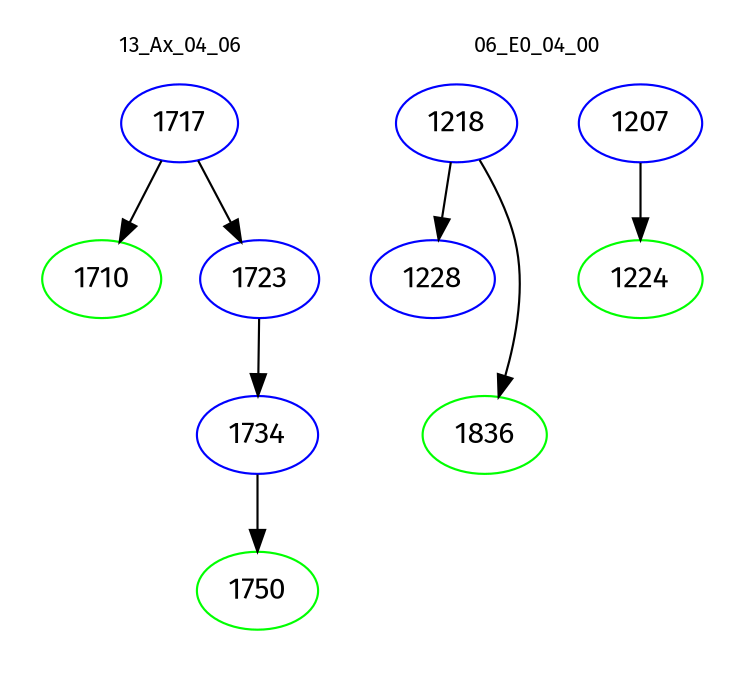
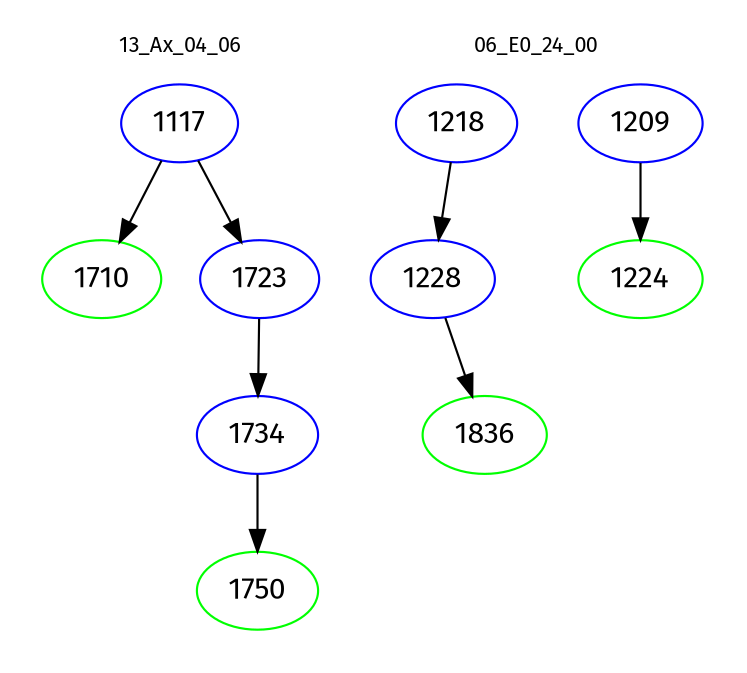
(537, 47) -> (537, 47)
(180, 123) -> (180, 123)
(641, 123) -> (641, 123)
(519, 265) -> (455, 347)
